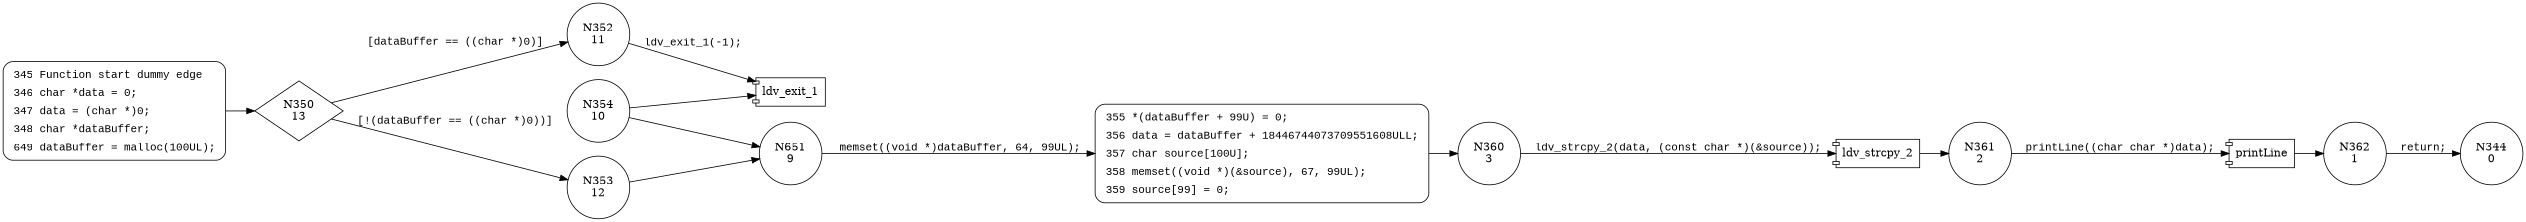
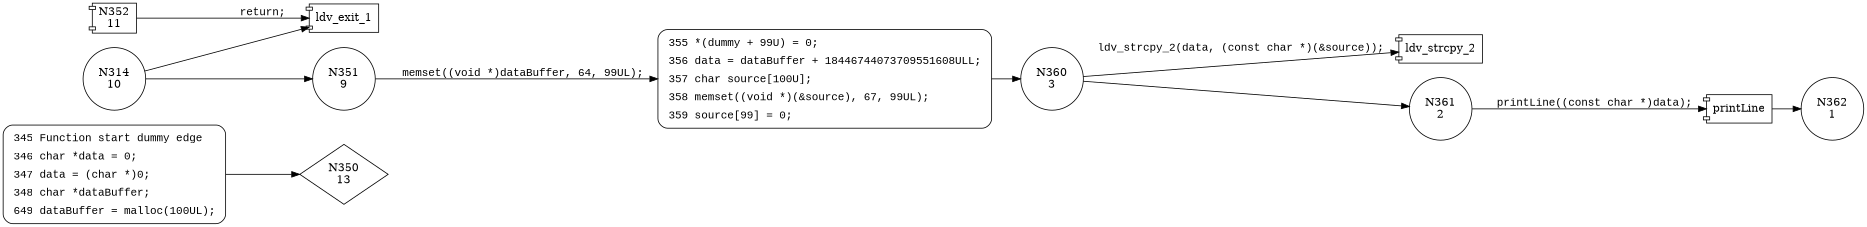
(598, 34) -> (114, 18)
(693, 43) -> (263, 12)
(446, 73) -> none
(598, 111) -> (114, 79)
(1210, 117) -> (757, 43)
(2120, 148) -> (1595, 103)
(791, 154) -> (344, 79)
(1930, 154) -> (1242, 94)
(2492, 154) -> none
(598, 187) -> none
